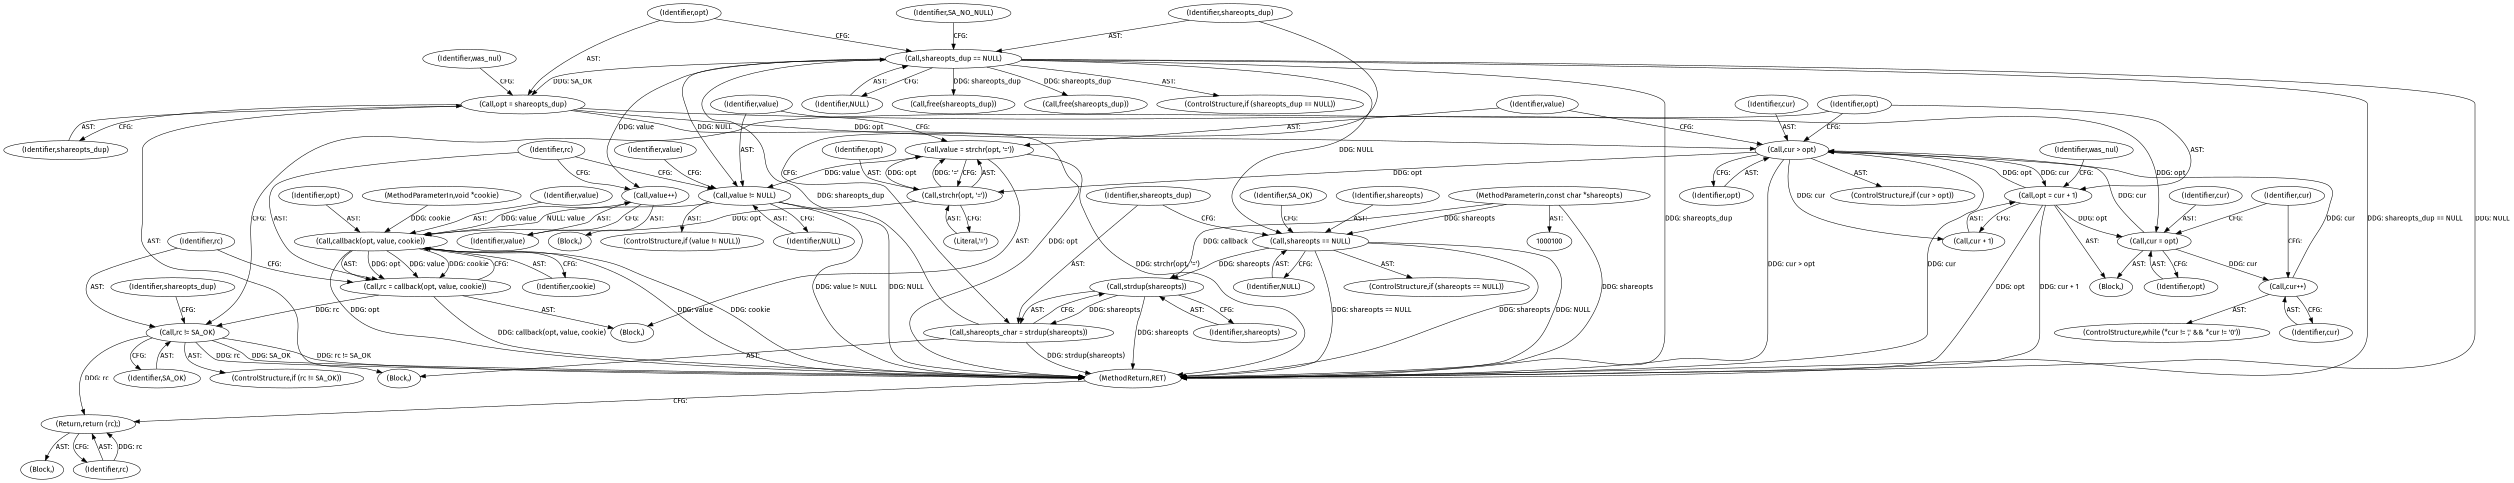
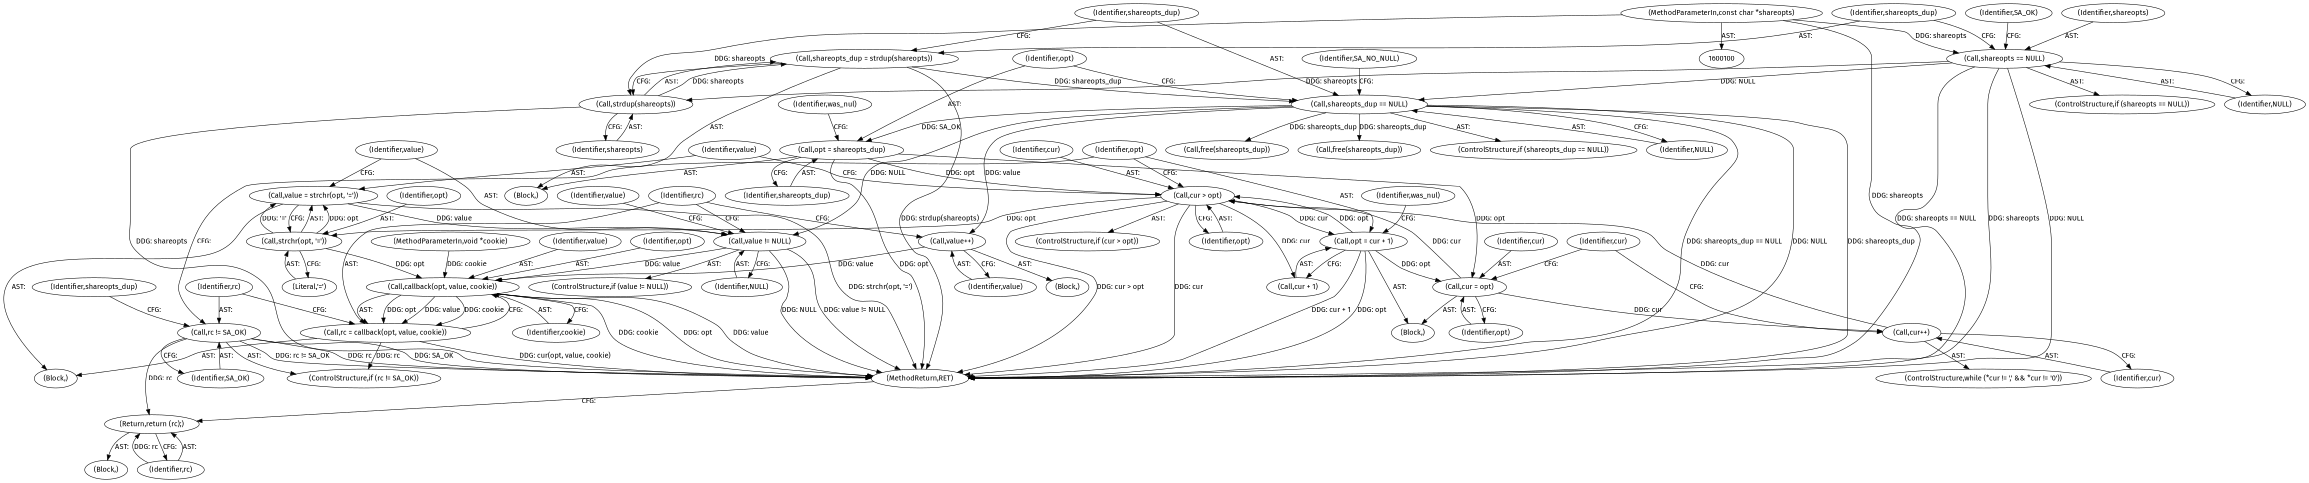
(1320, 79) -> (1688, 81)
(566, 219) -> (663, 264)
(1226, 241) -> (740, 59)
(1549, 241) -> (1722, 59)
(300, 309) -> (376, 354)
(552, 333) -> (565, 356)
(1019, 333) -> (864, 59)
